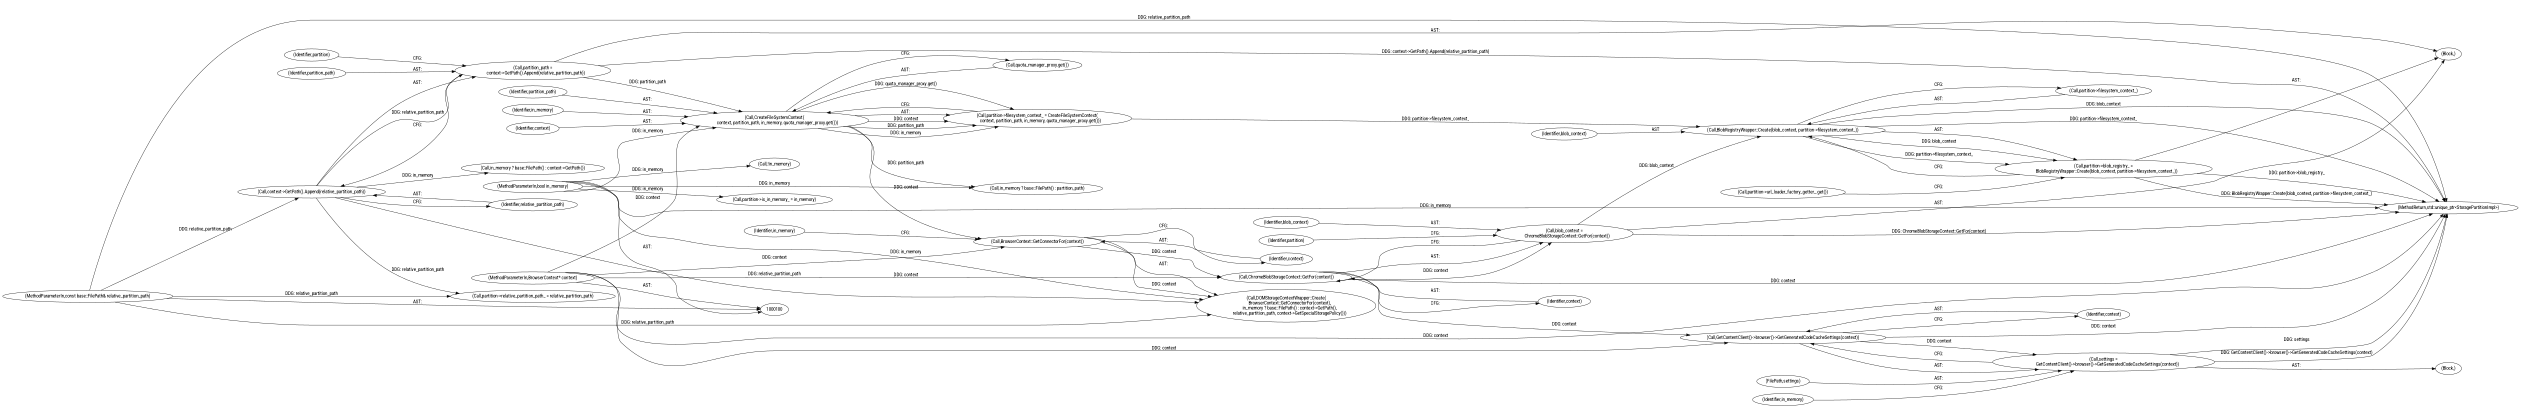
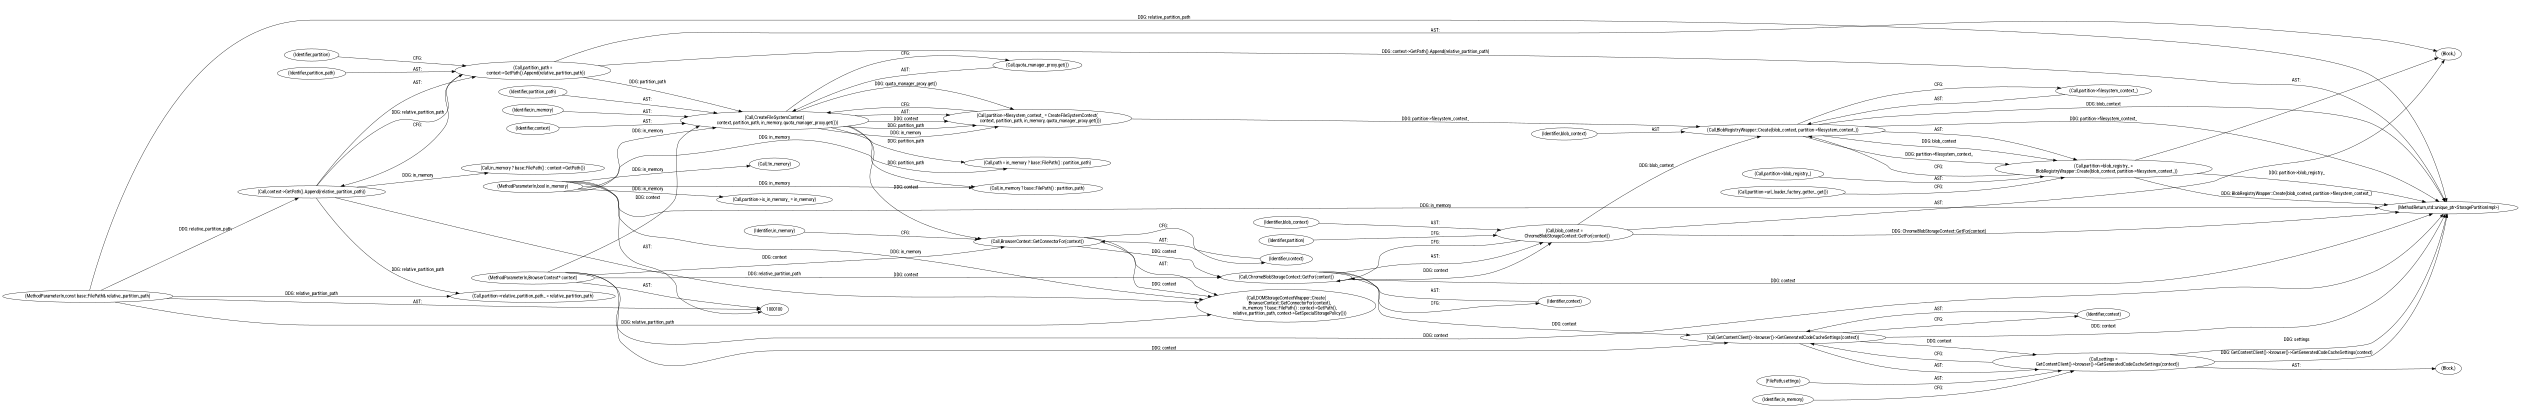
none -> (1037, 163)
none -> (1783, 174)
(533, 205) -> none
